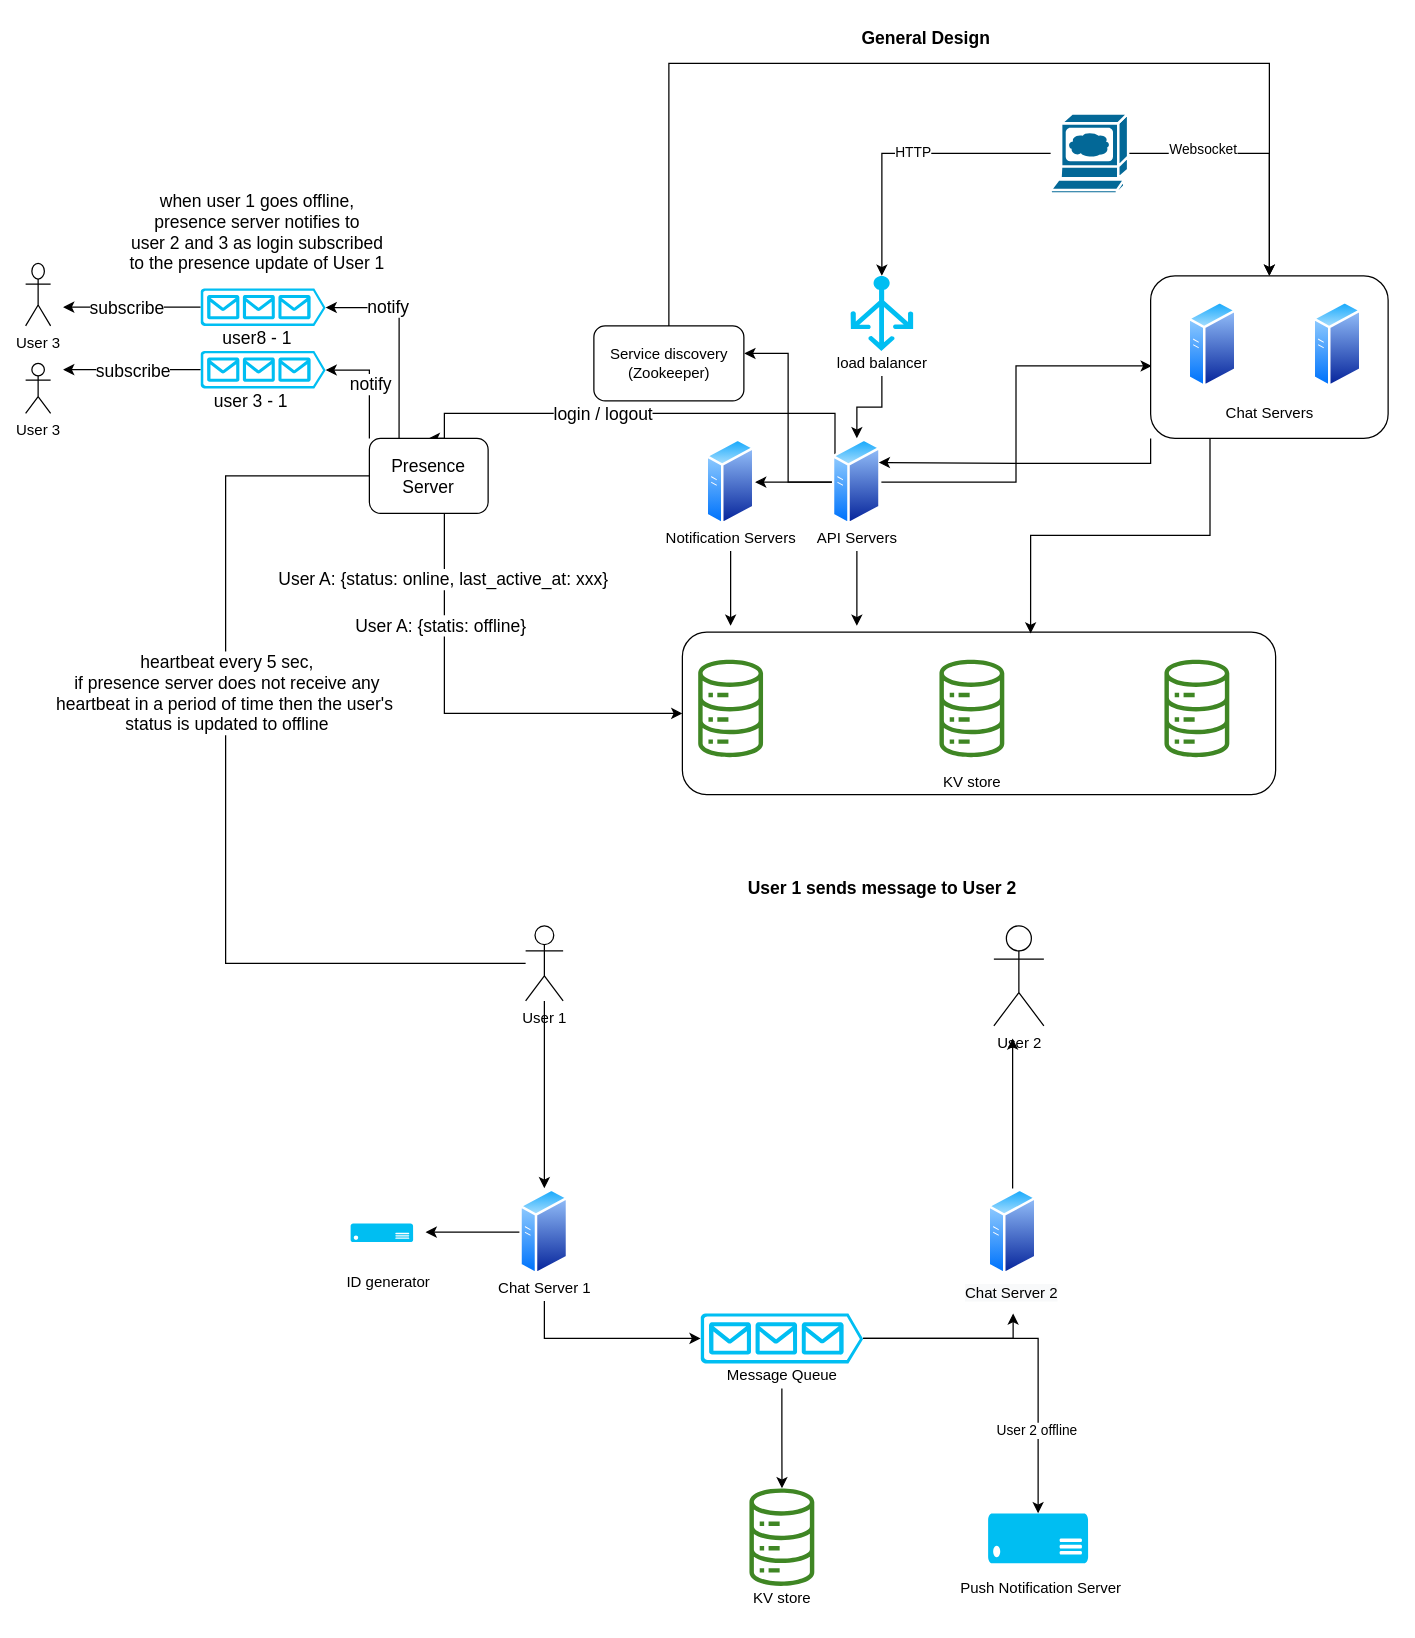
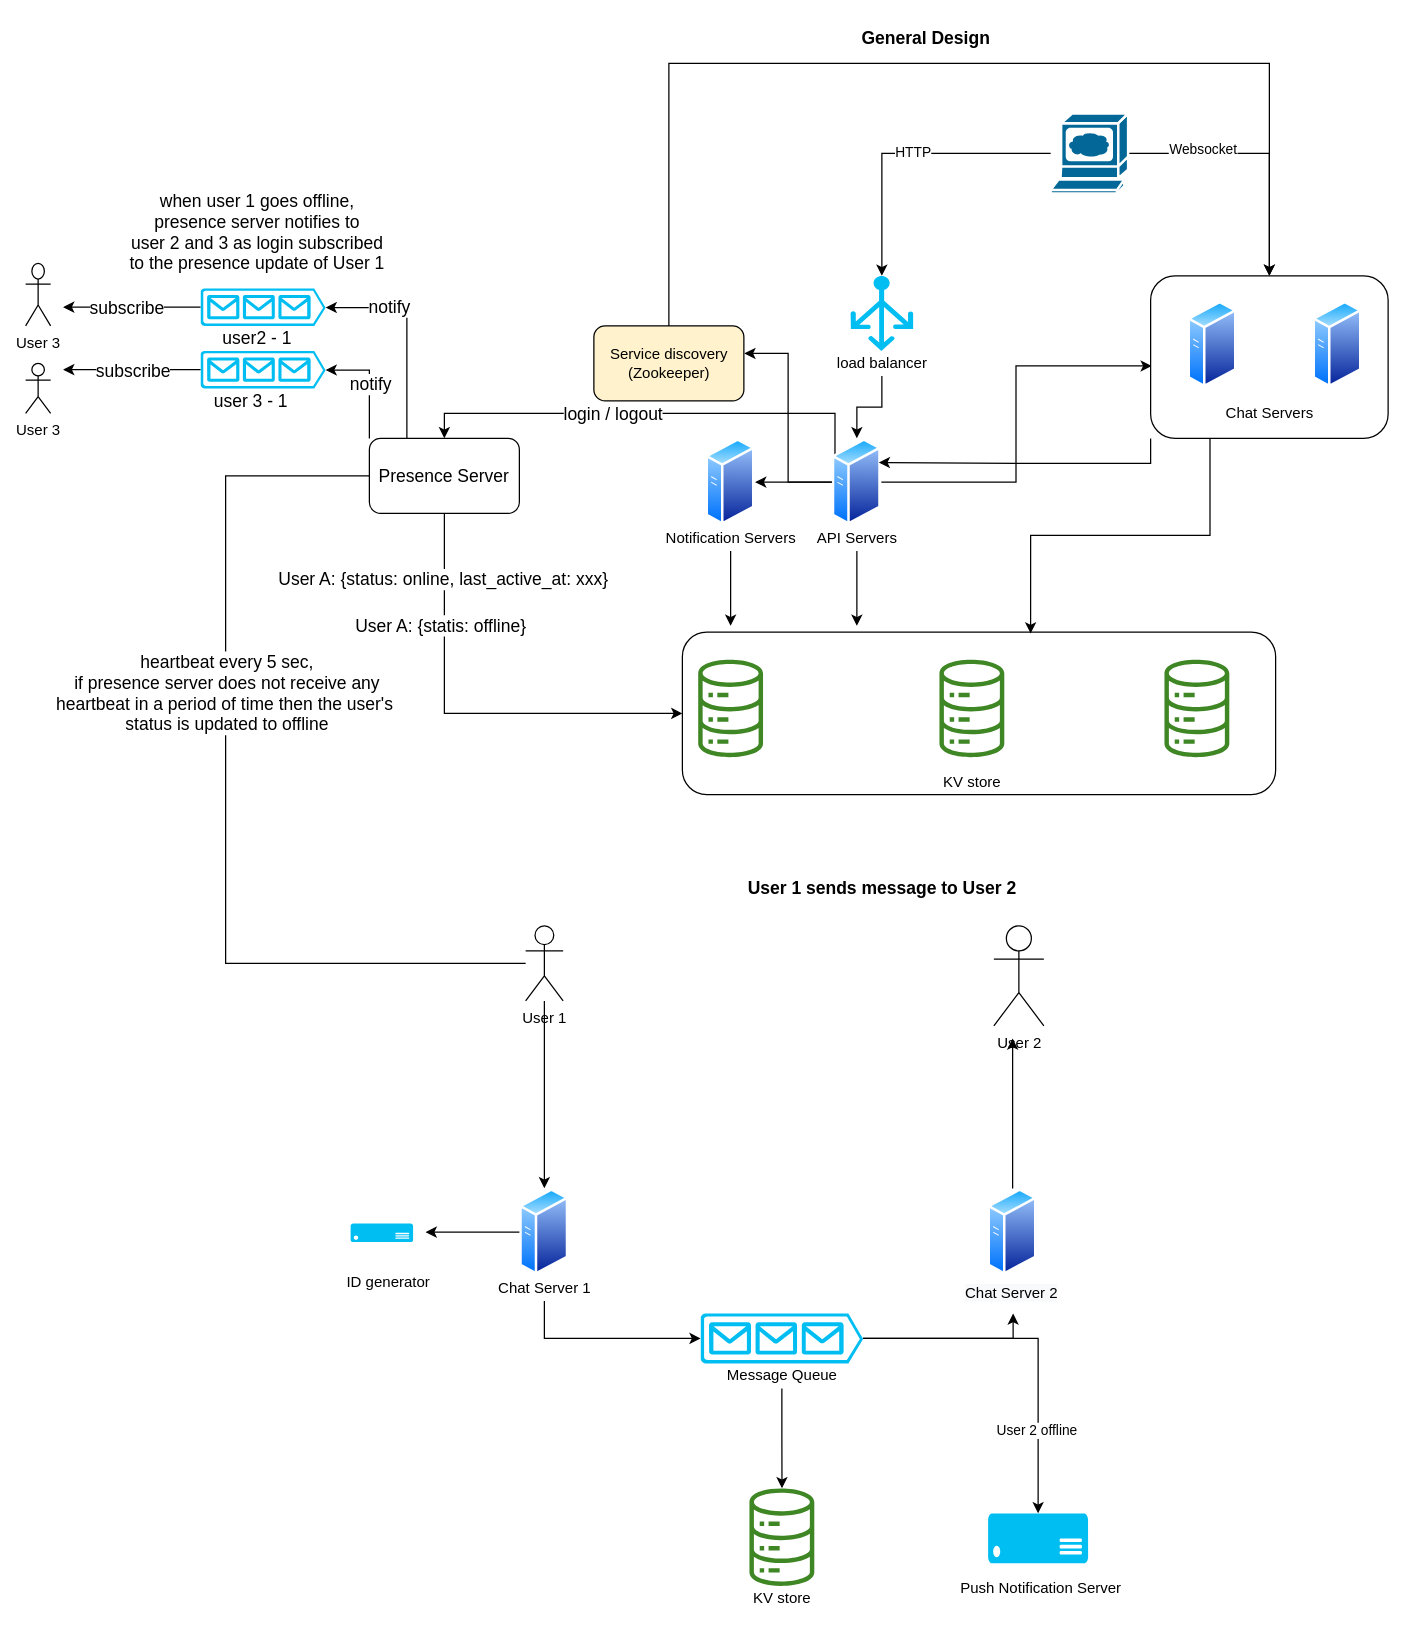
(258, 338) -> (258, 338)
(669, 363) -> (669, 363)
(429, 476) -> (444, 476)
